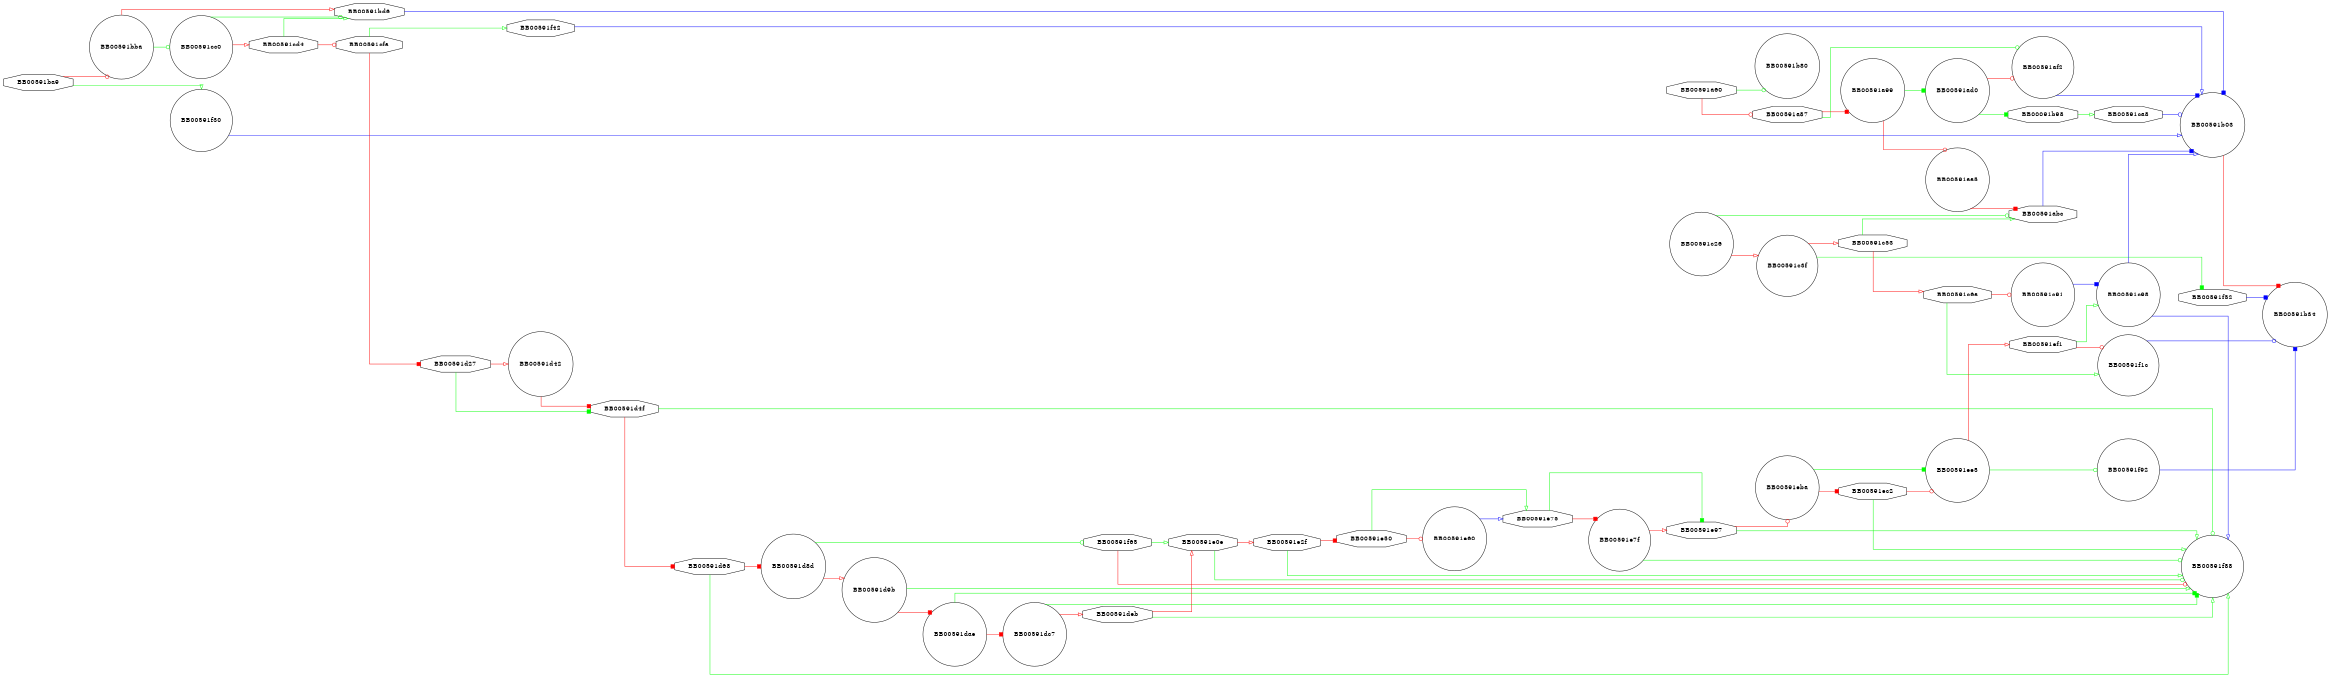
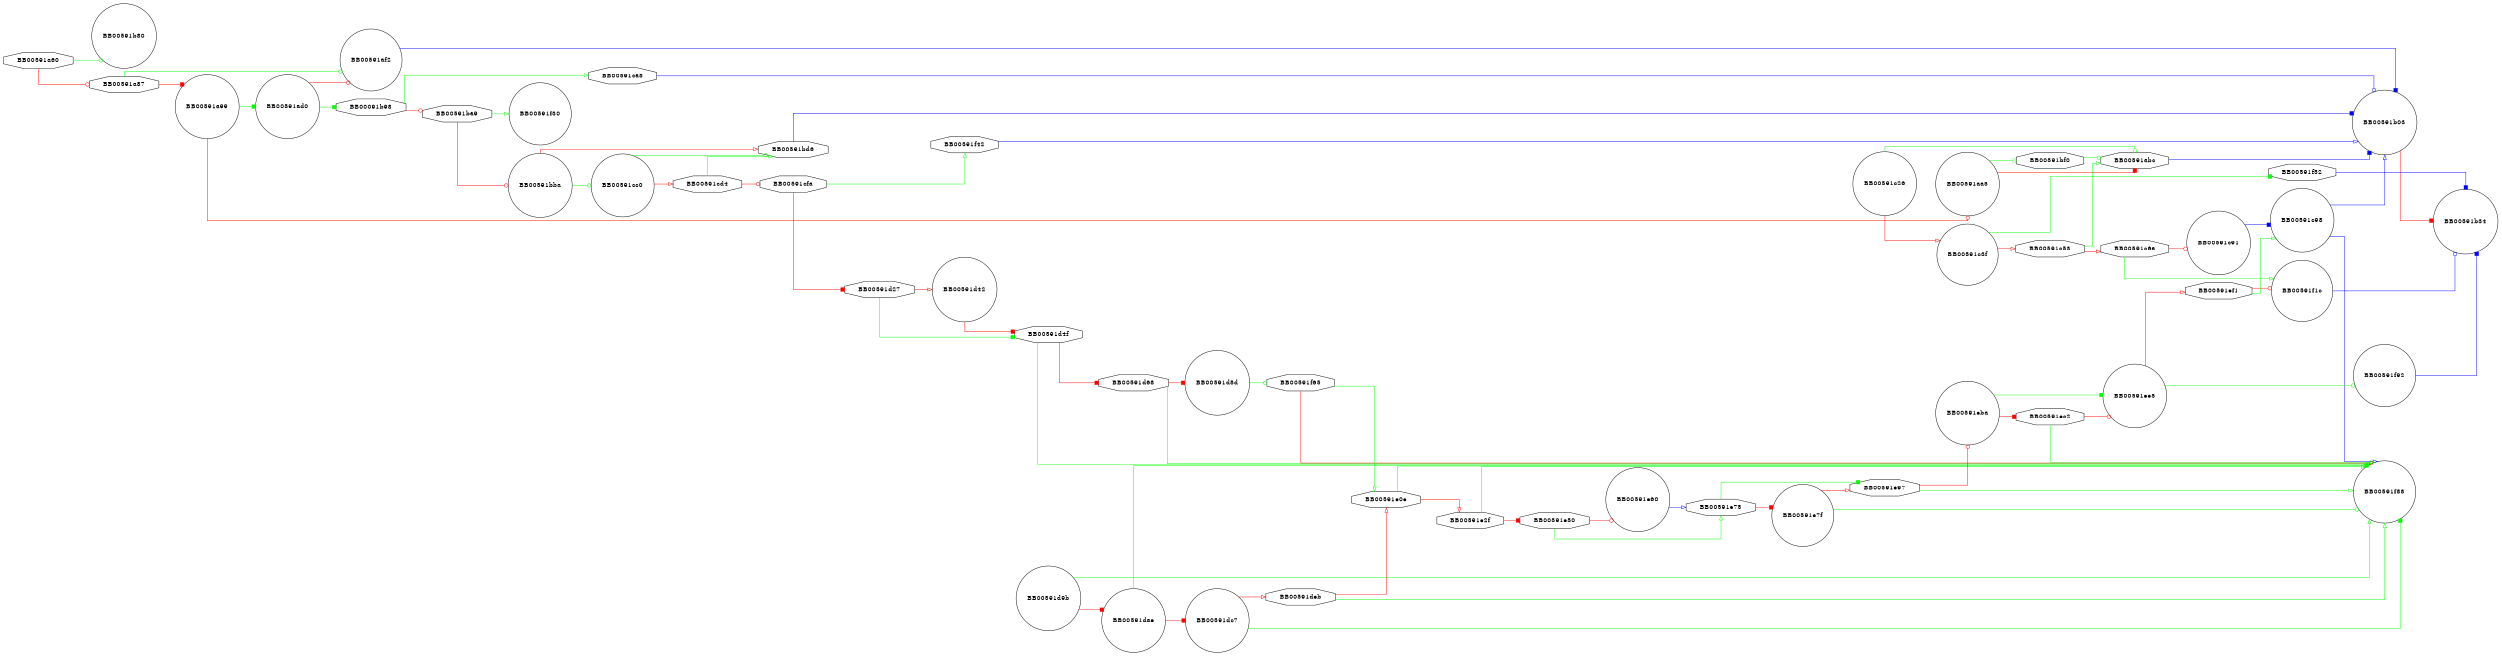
none -> (412, 110)
(1203, 135) -> none
none -> (2050, 161)
(832, 578) -> none
